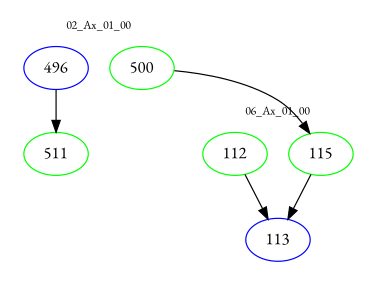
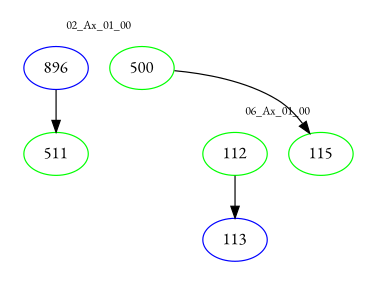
(56, 68) -> (56, 68)
(302, 192) -> none
